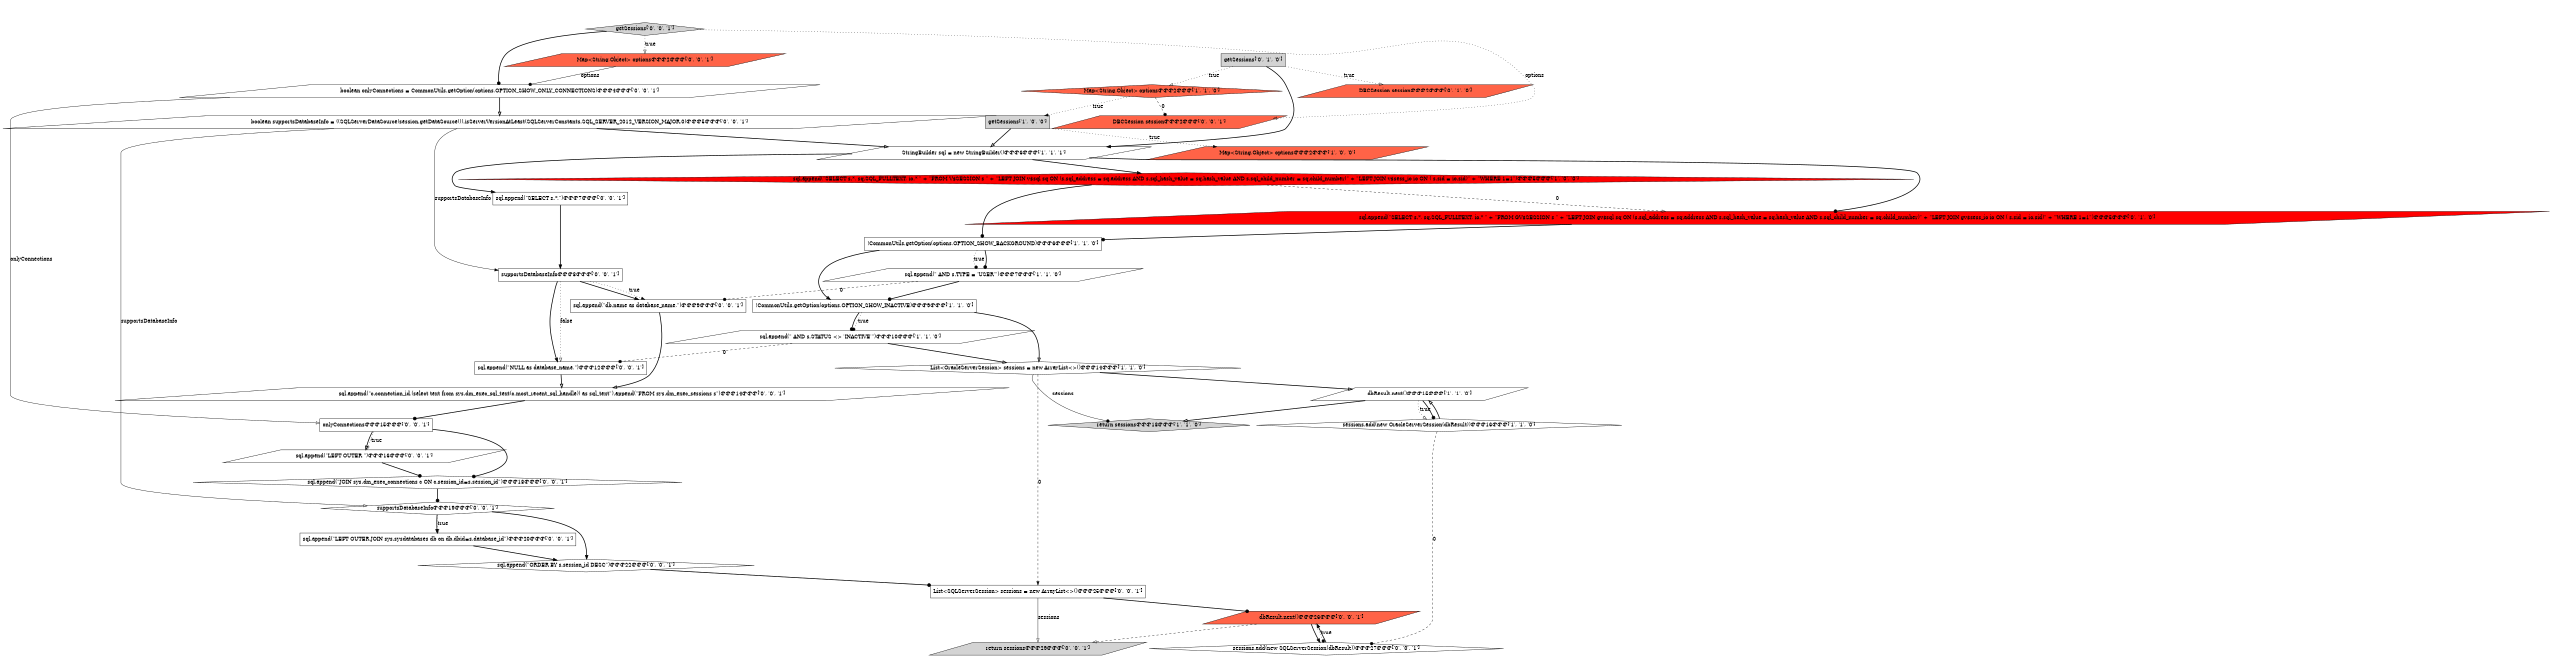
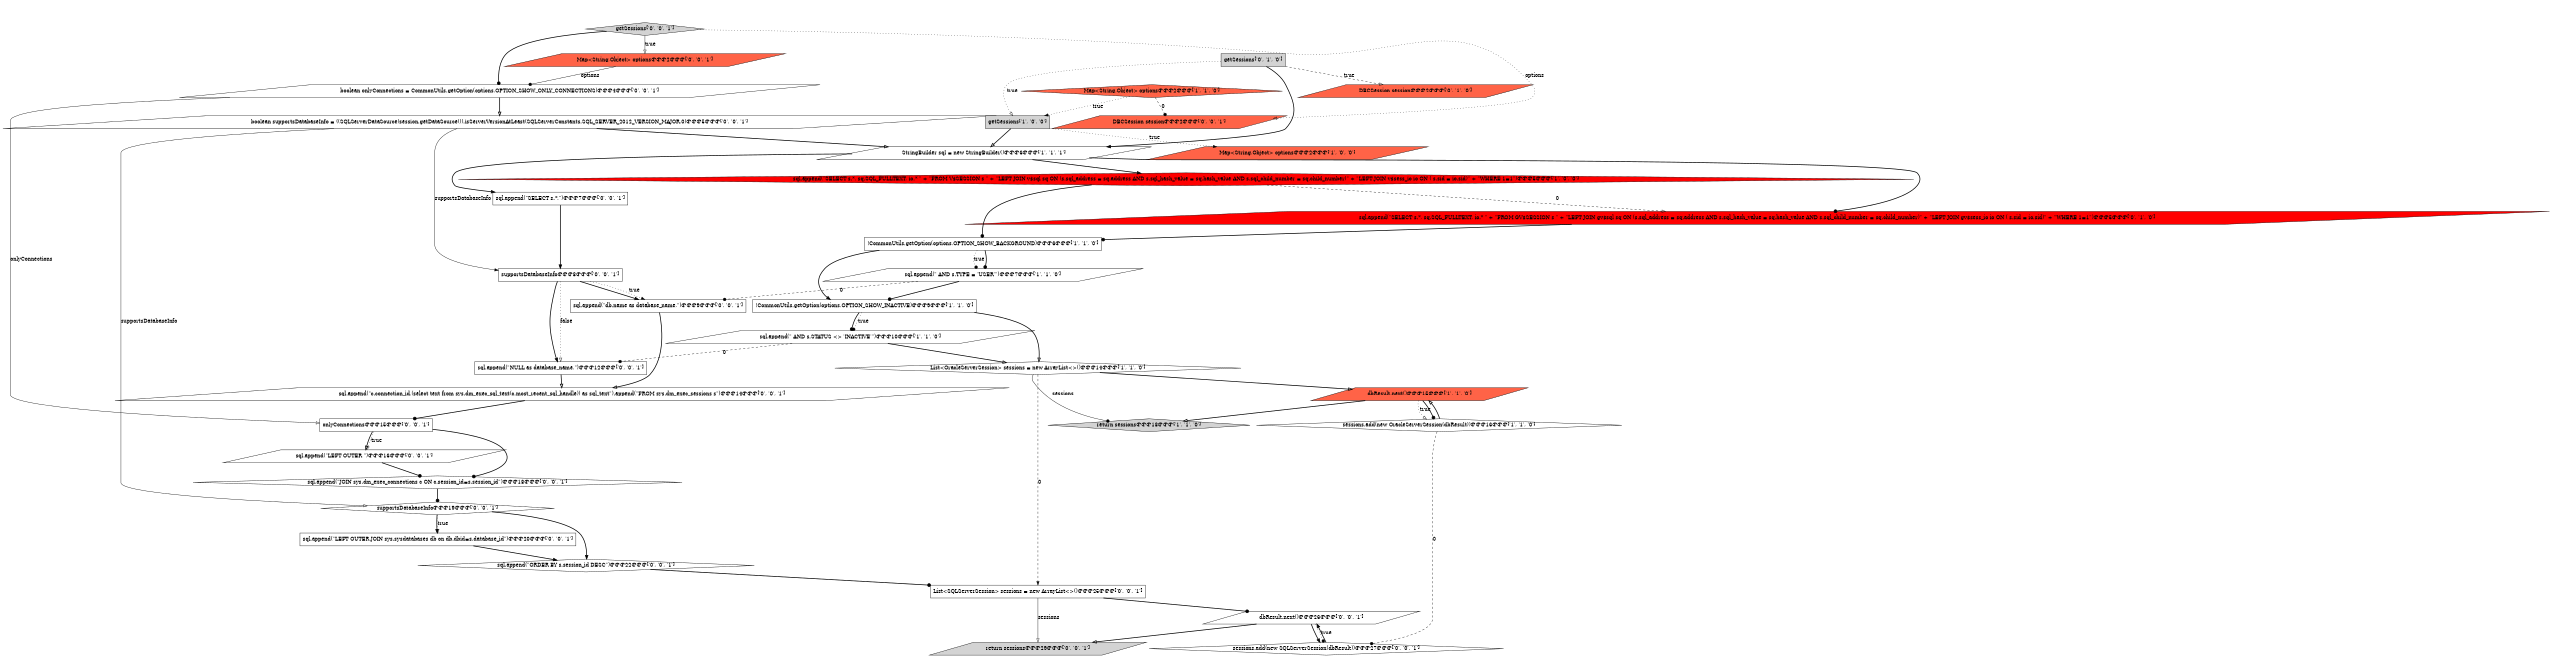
(645, 43) -> (645, 43)
(1332, 75) -> (1332, 75)
(1203, 76) -> (1098, 68)
(1419, 394) -> (1419, 394)
(1311, 618) -> (1311, 618)
(1176, 633) -> (1176, 633)
